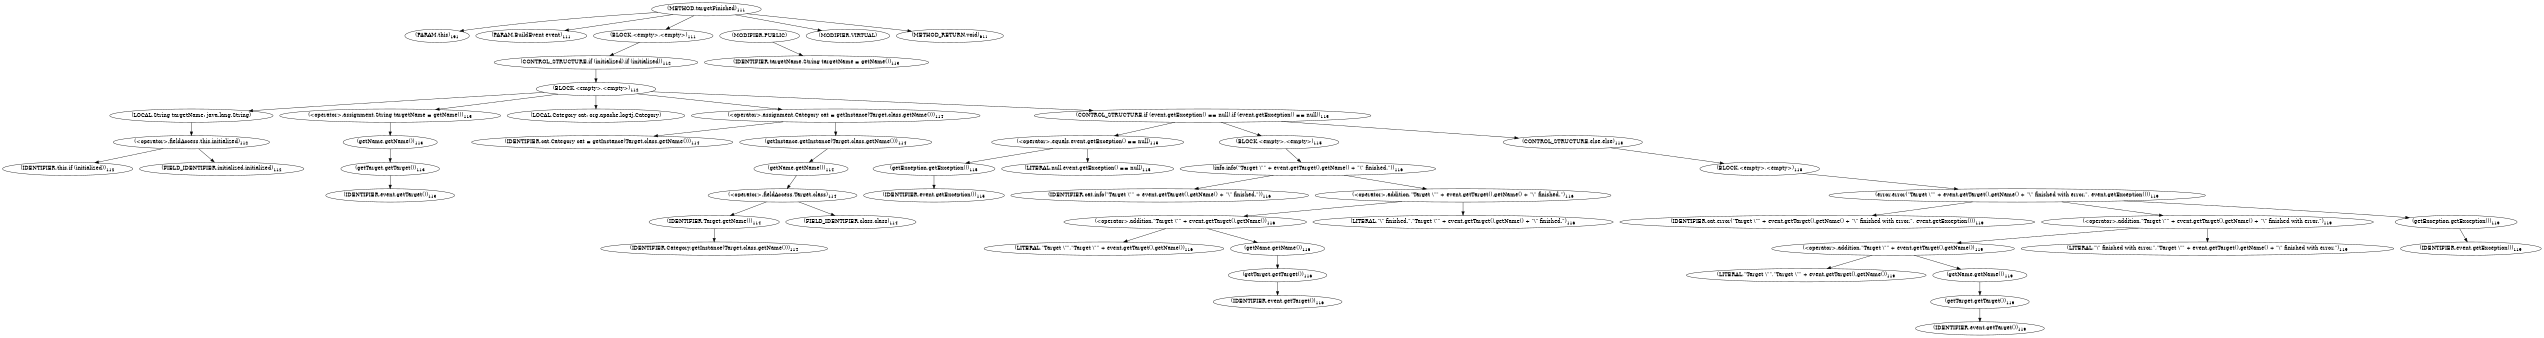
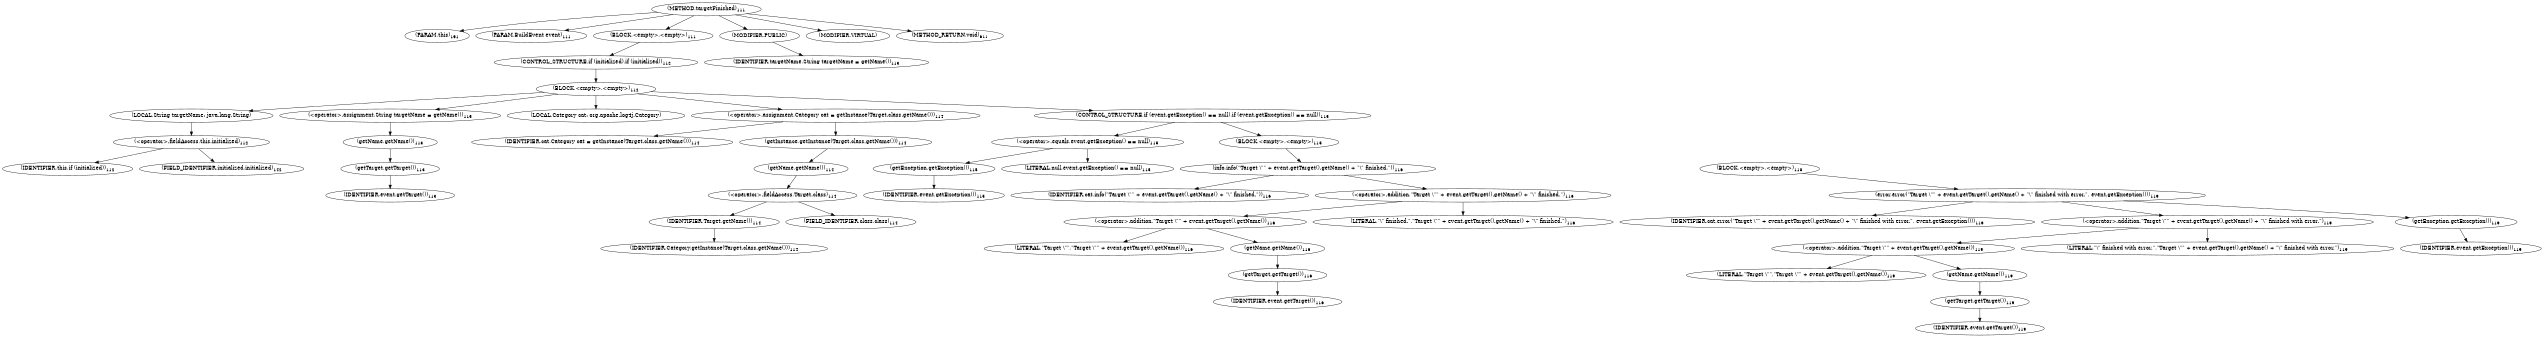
none -> (731, 22)
(1573, 142) -> none
(278, 168) -> (278, 168)
